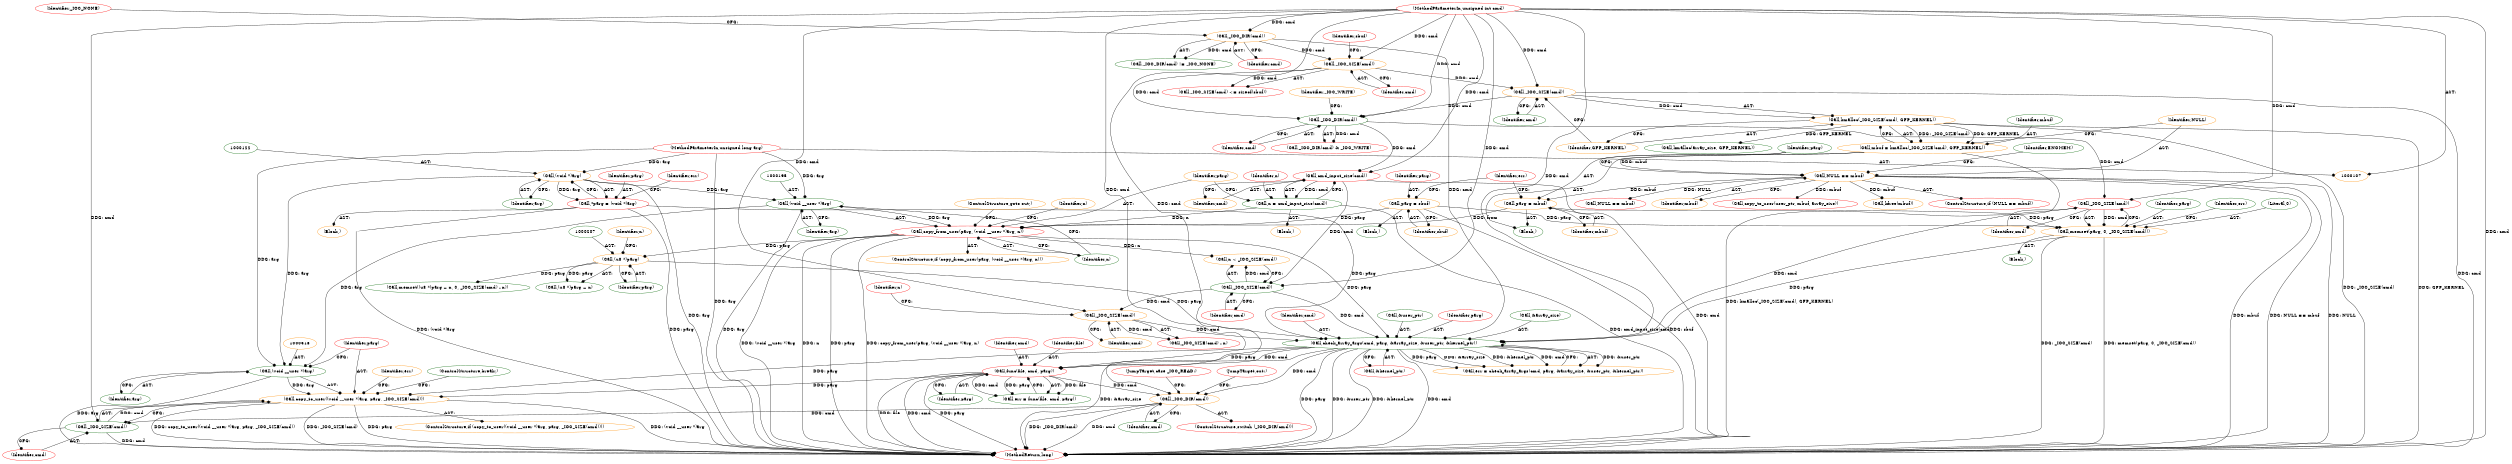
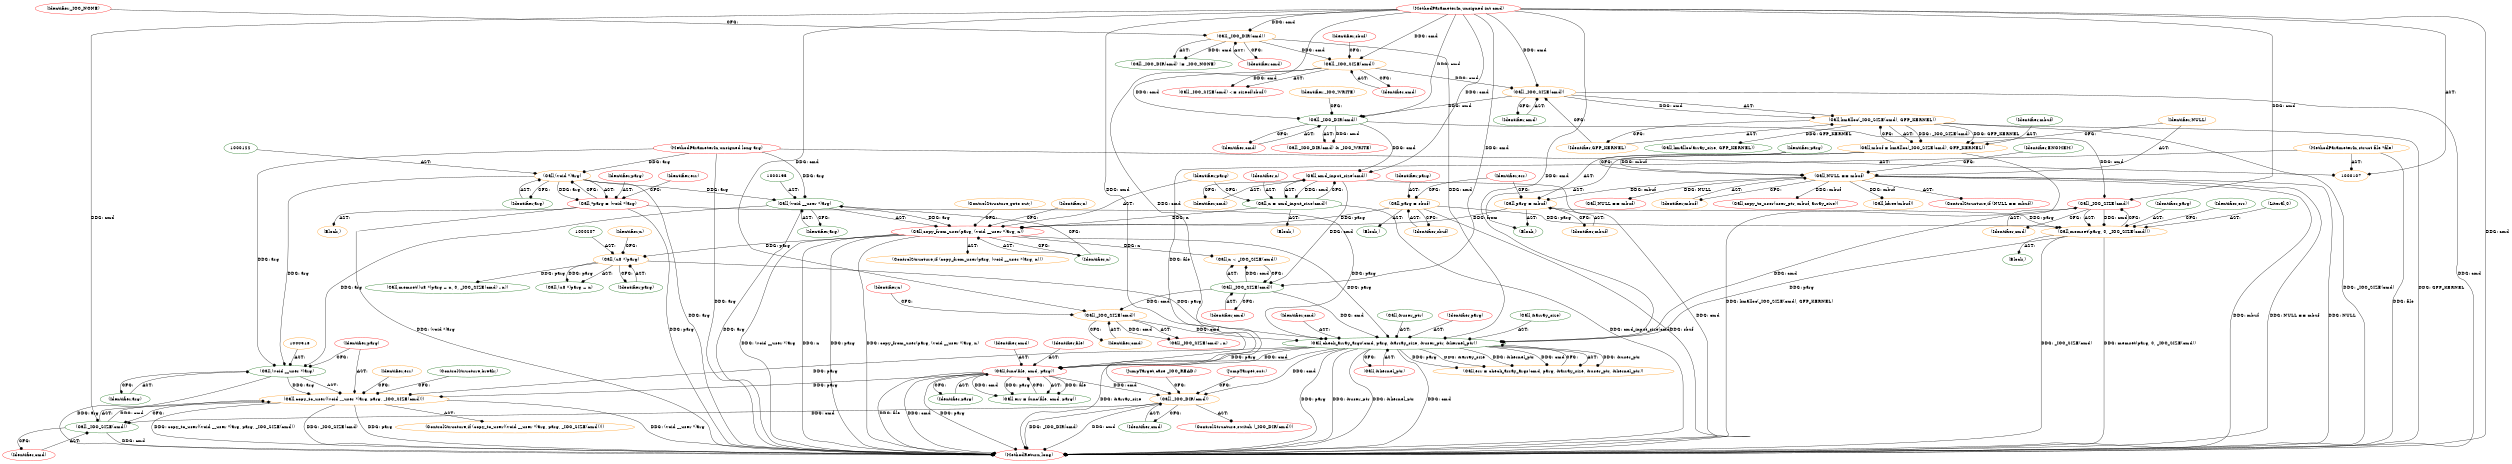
none -> (2351, 148)
